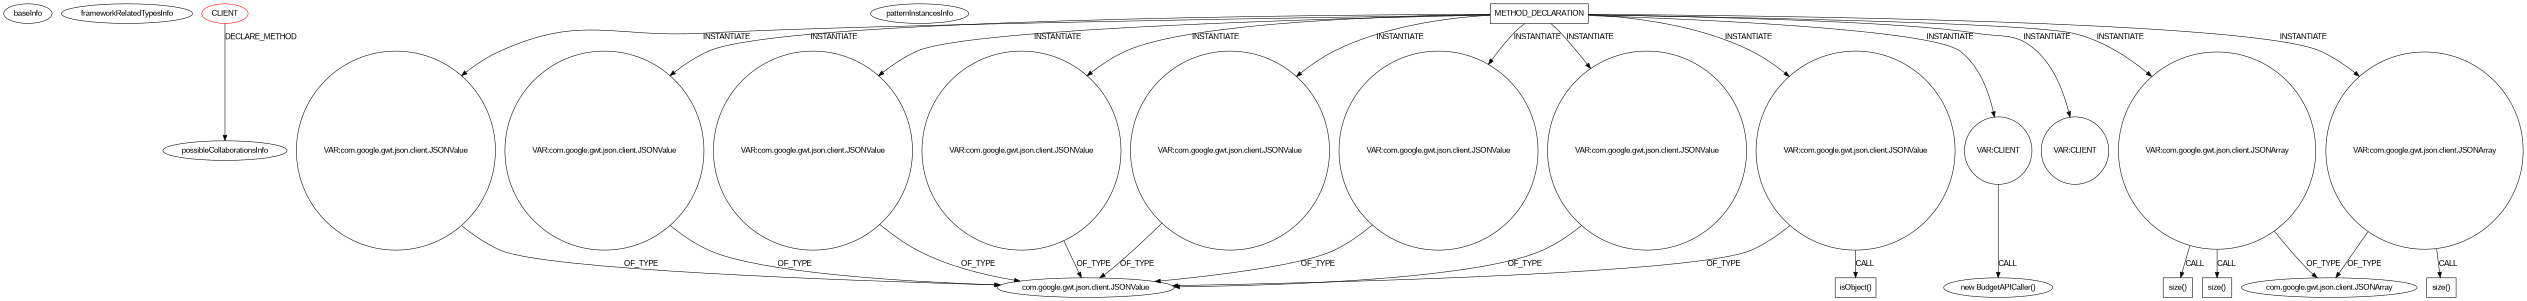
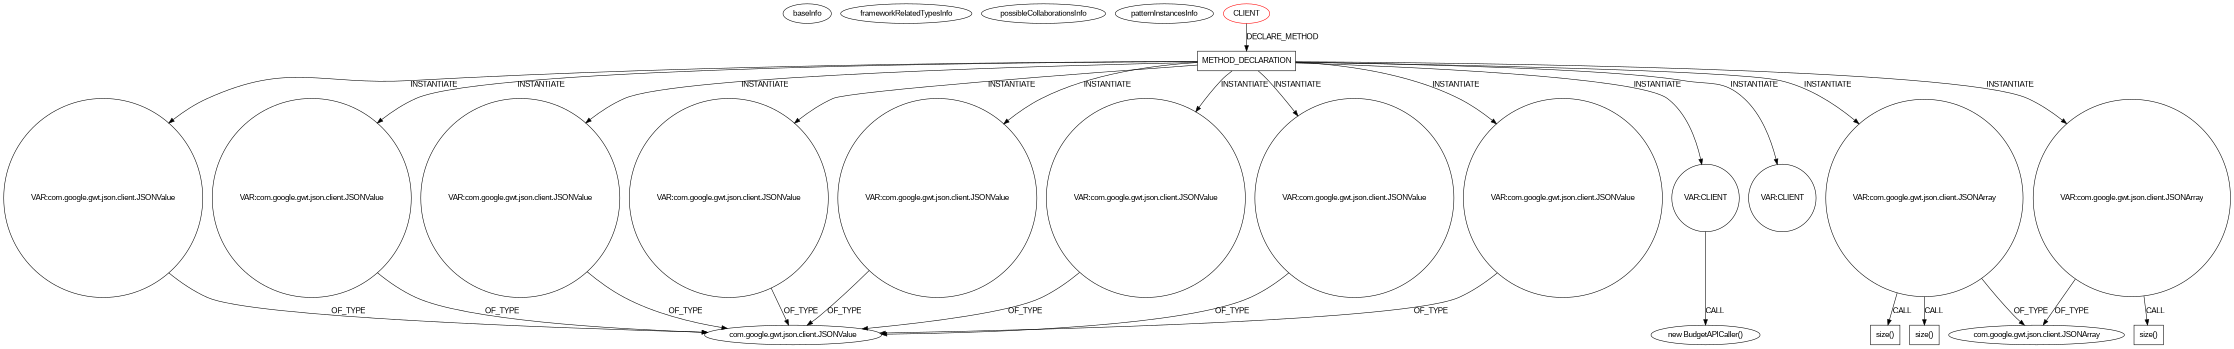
(225, 79) -> (1247, 35)
(1856, 288) -> none
